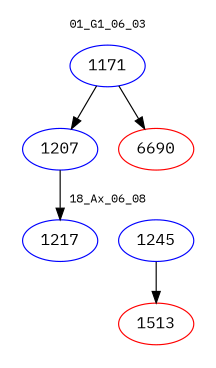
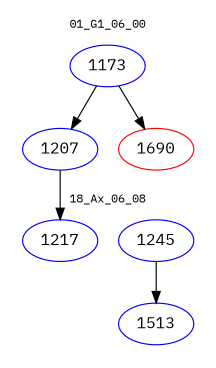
(108, 25) -> (108, 25)
(108, 66) -> (108, 66)
(156, 149) -> (156, 149)
(156, 324) -> (156, 324)
